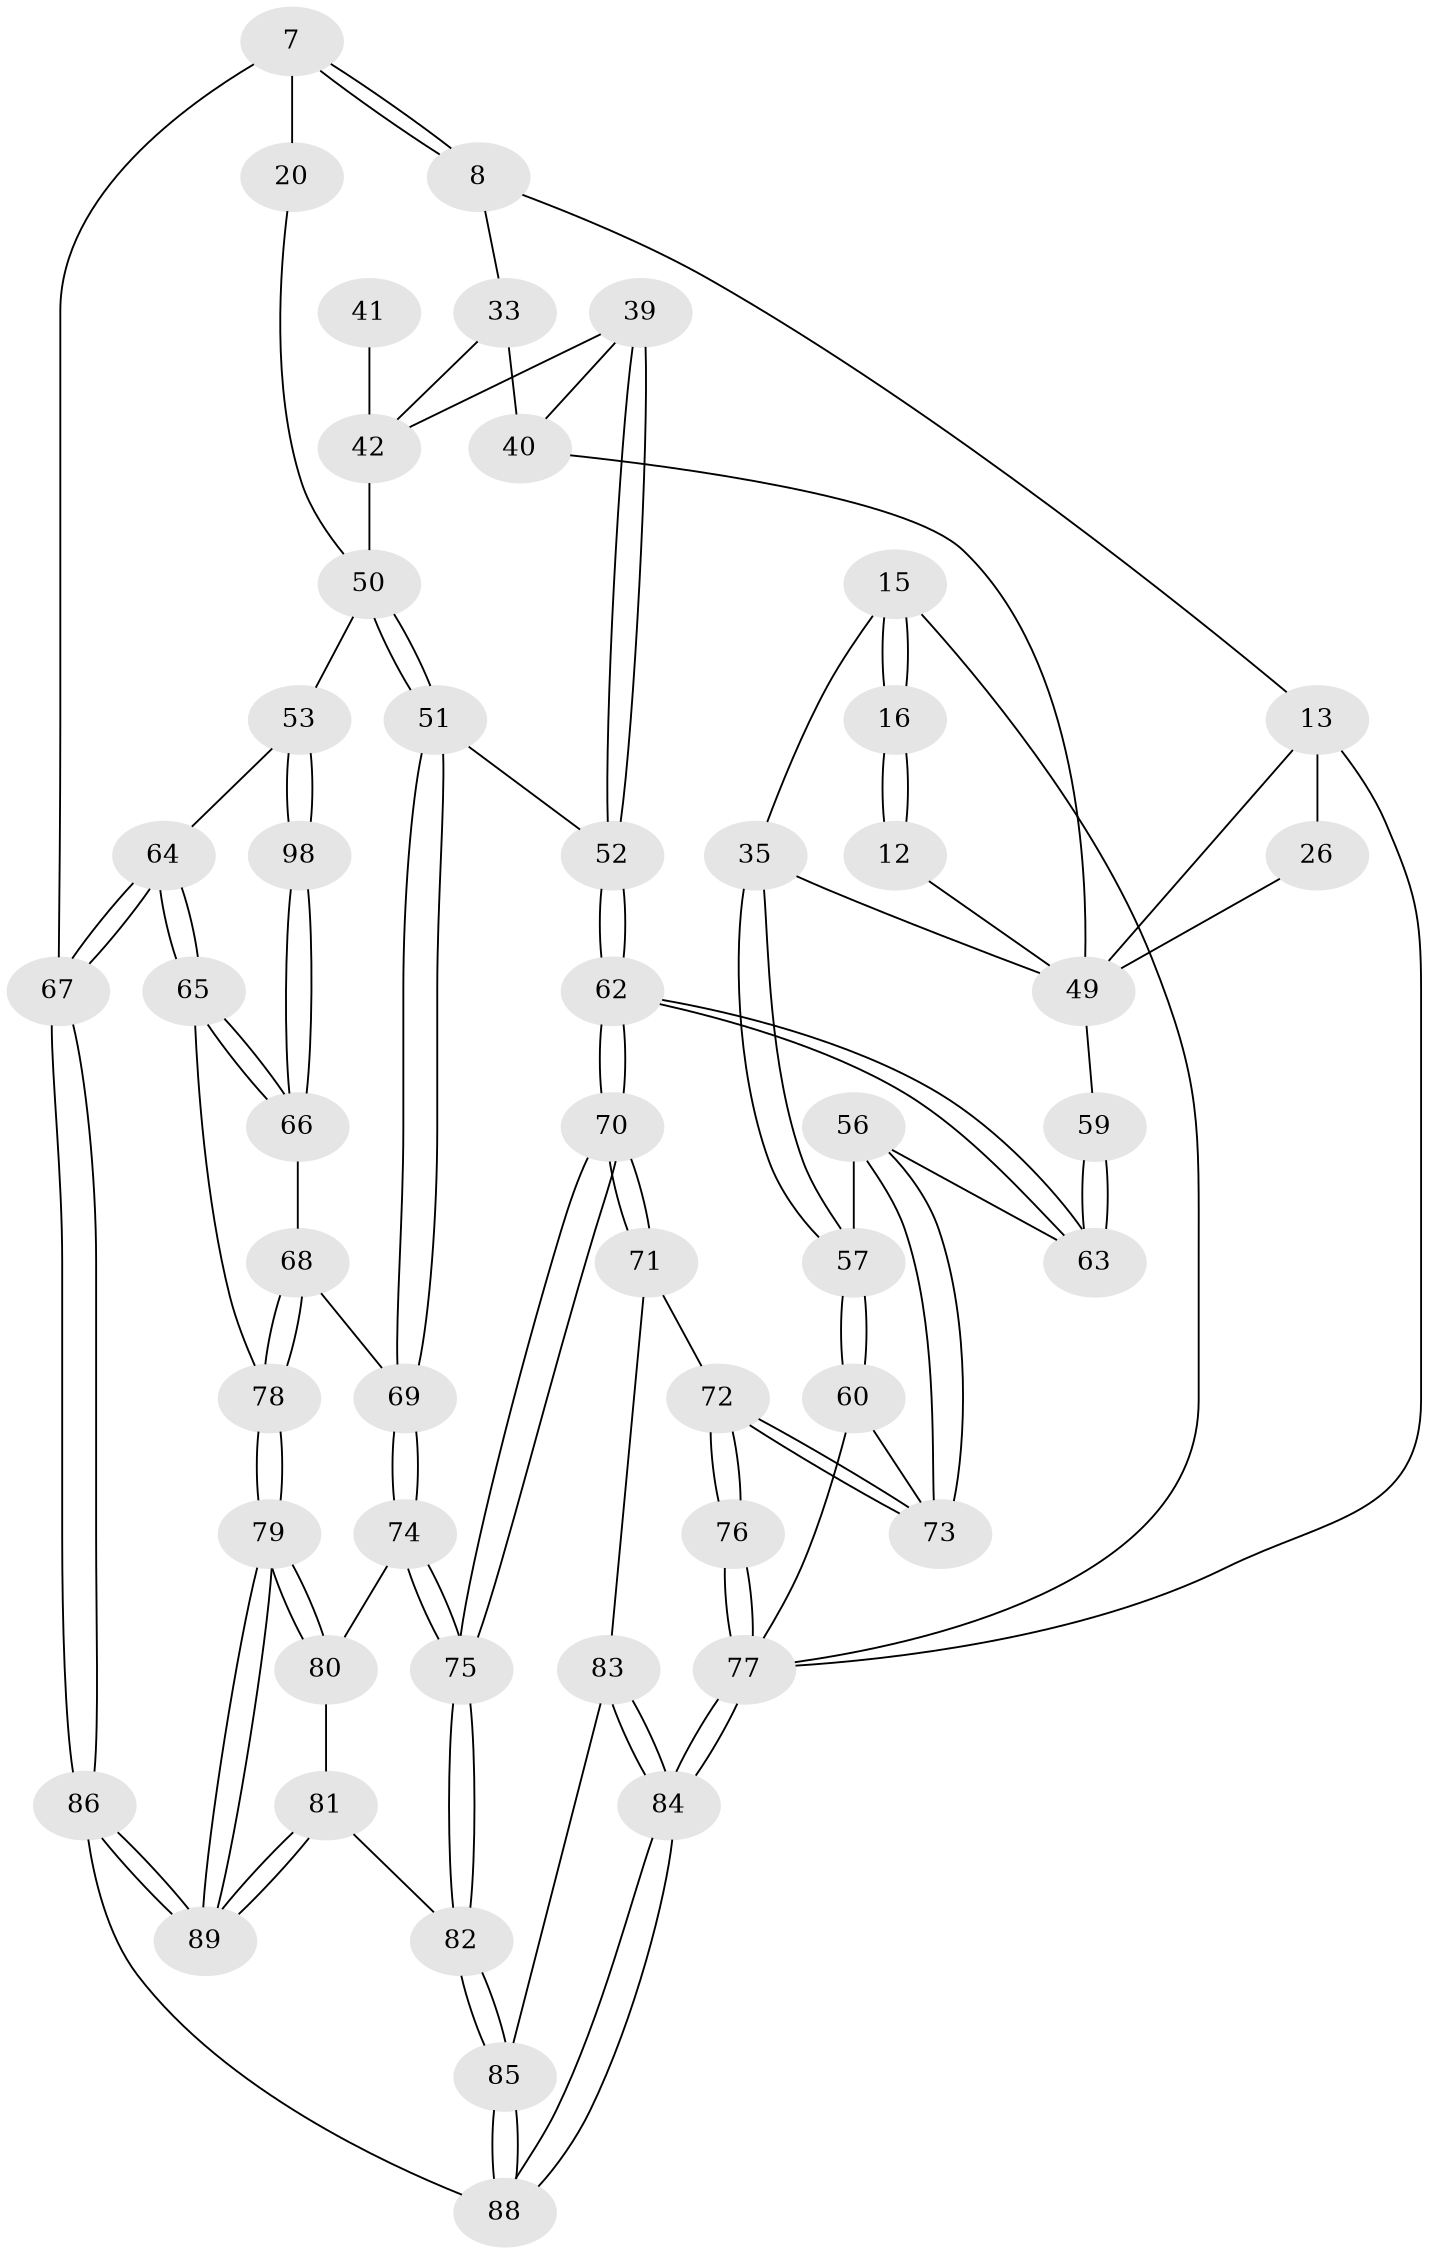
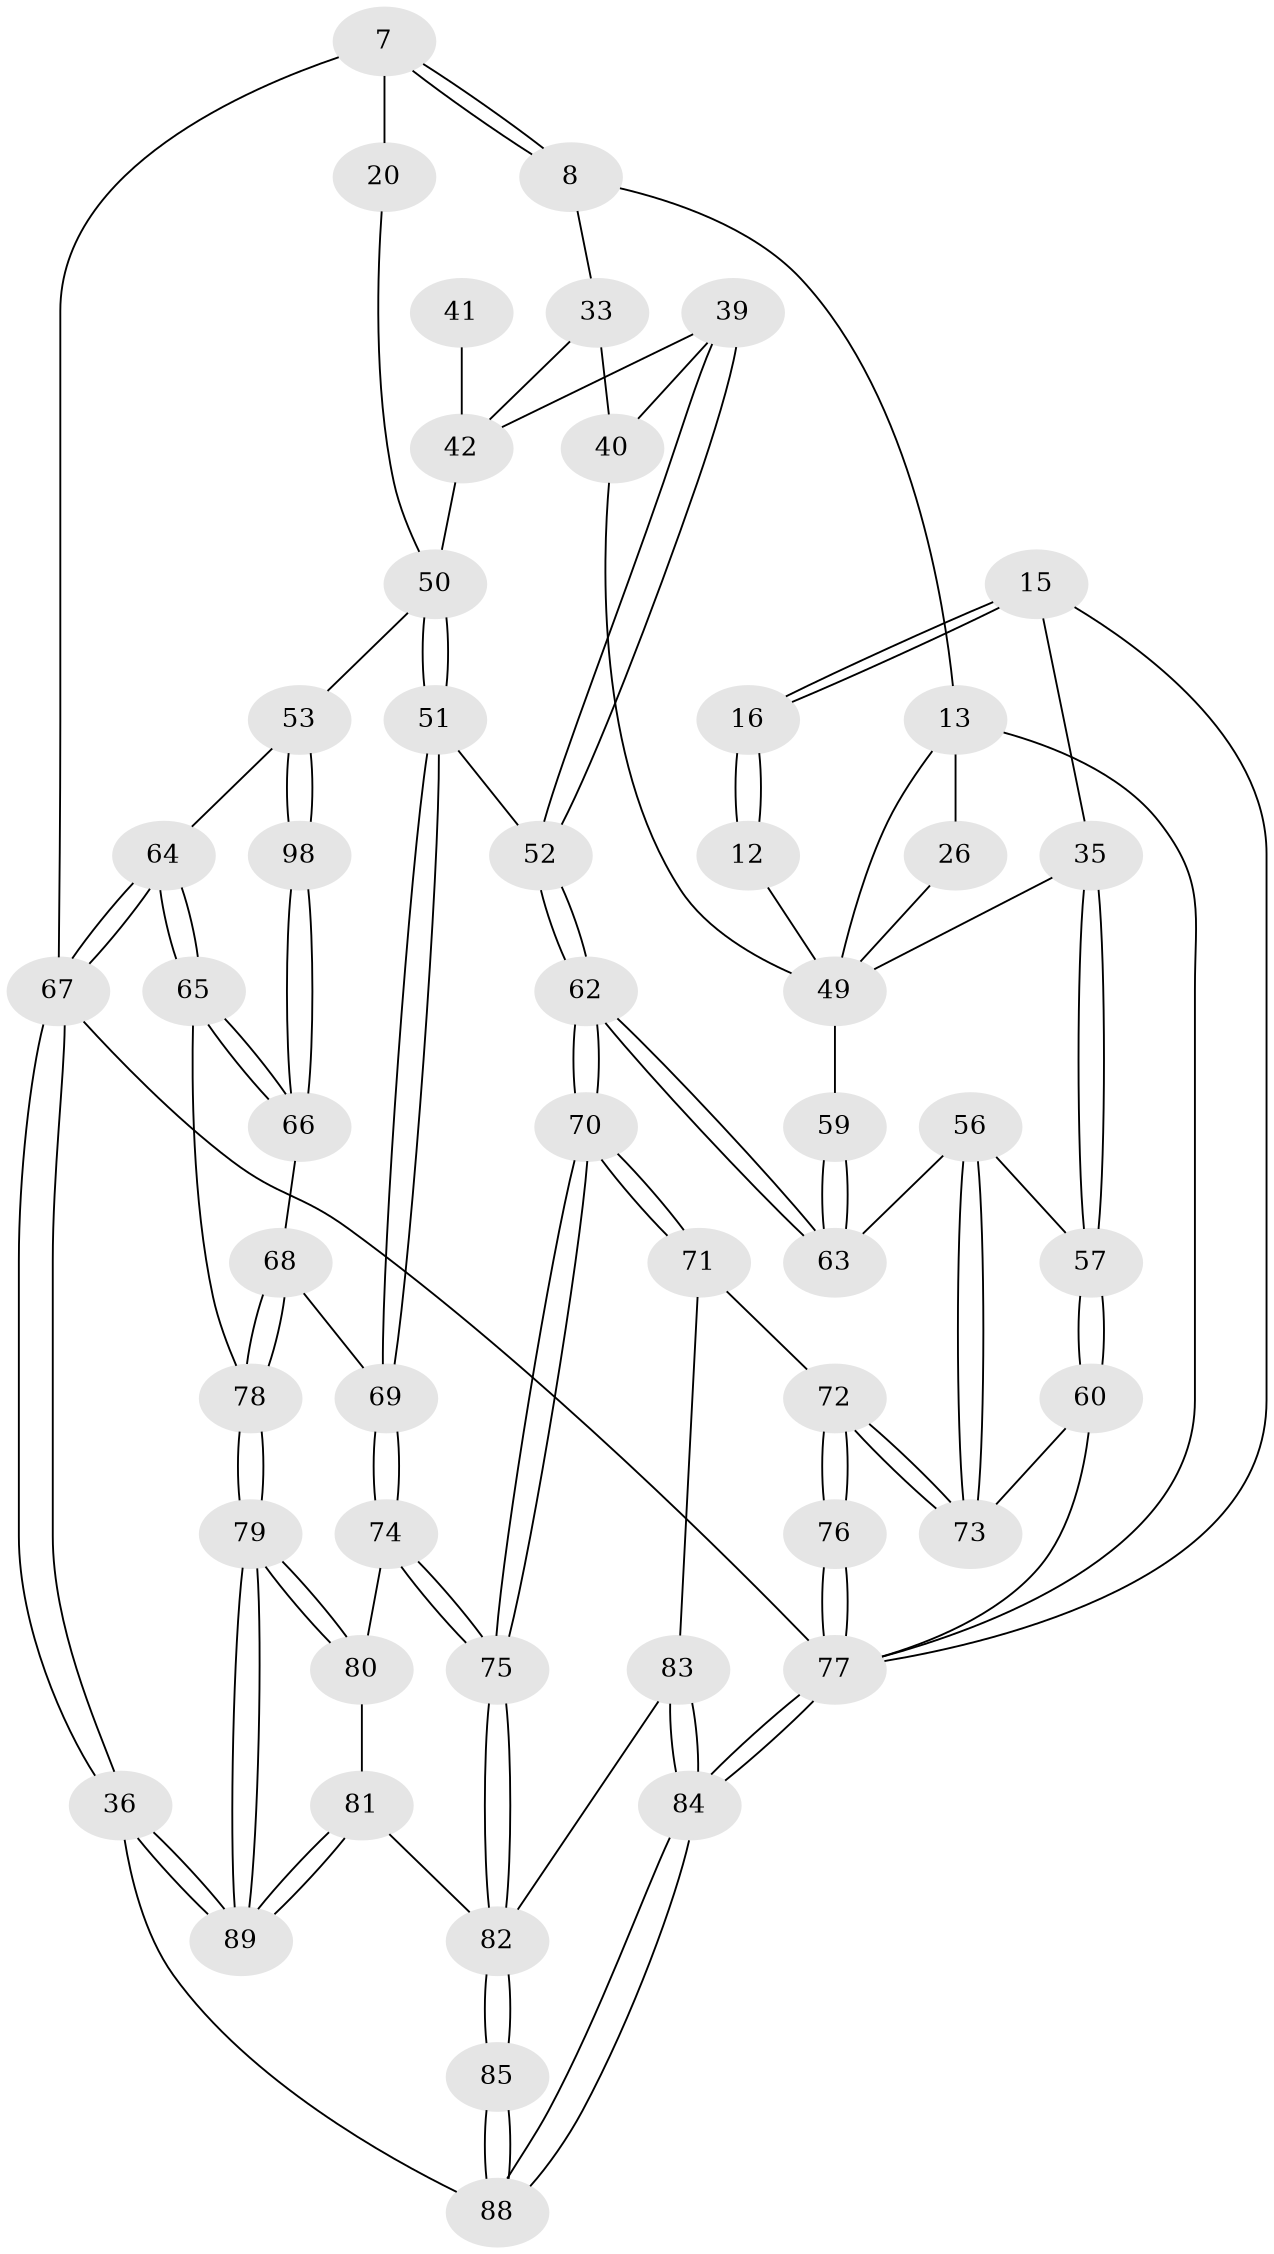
none -> (458, 1315)
(85, 1806) -> (121, 1806)
(557, 1873) -> (588, 1805)
